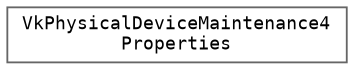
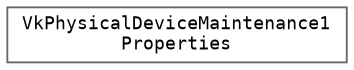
(177, 35) -> (177, 35)
